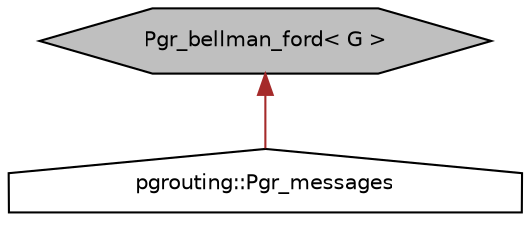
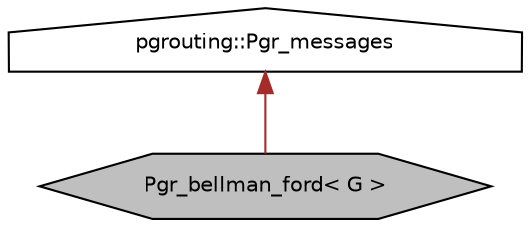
(265, 122) -> (265, 123)
